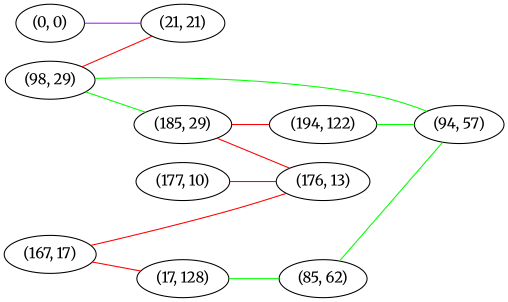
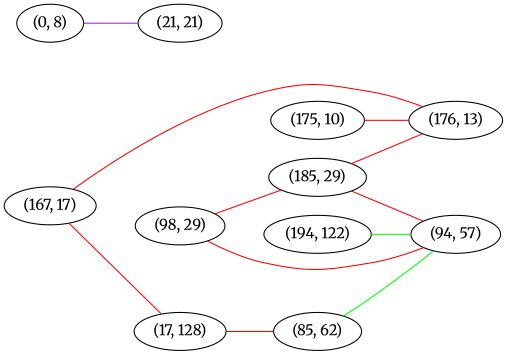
(50, 23) -> (50, 23)
(117, 51) -> none
(263, 82) -> (314, 269)
(115, 102) -> (248, 202)
(251, 125) -> (387, 206)
(183, 182) -> (318, 120)
(254, 279) -> (250, 331)
